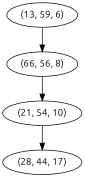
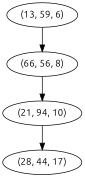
(42, 113) -> (42, 113)
